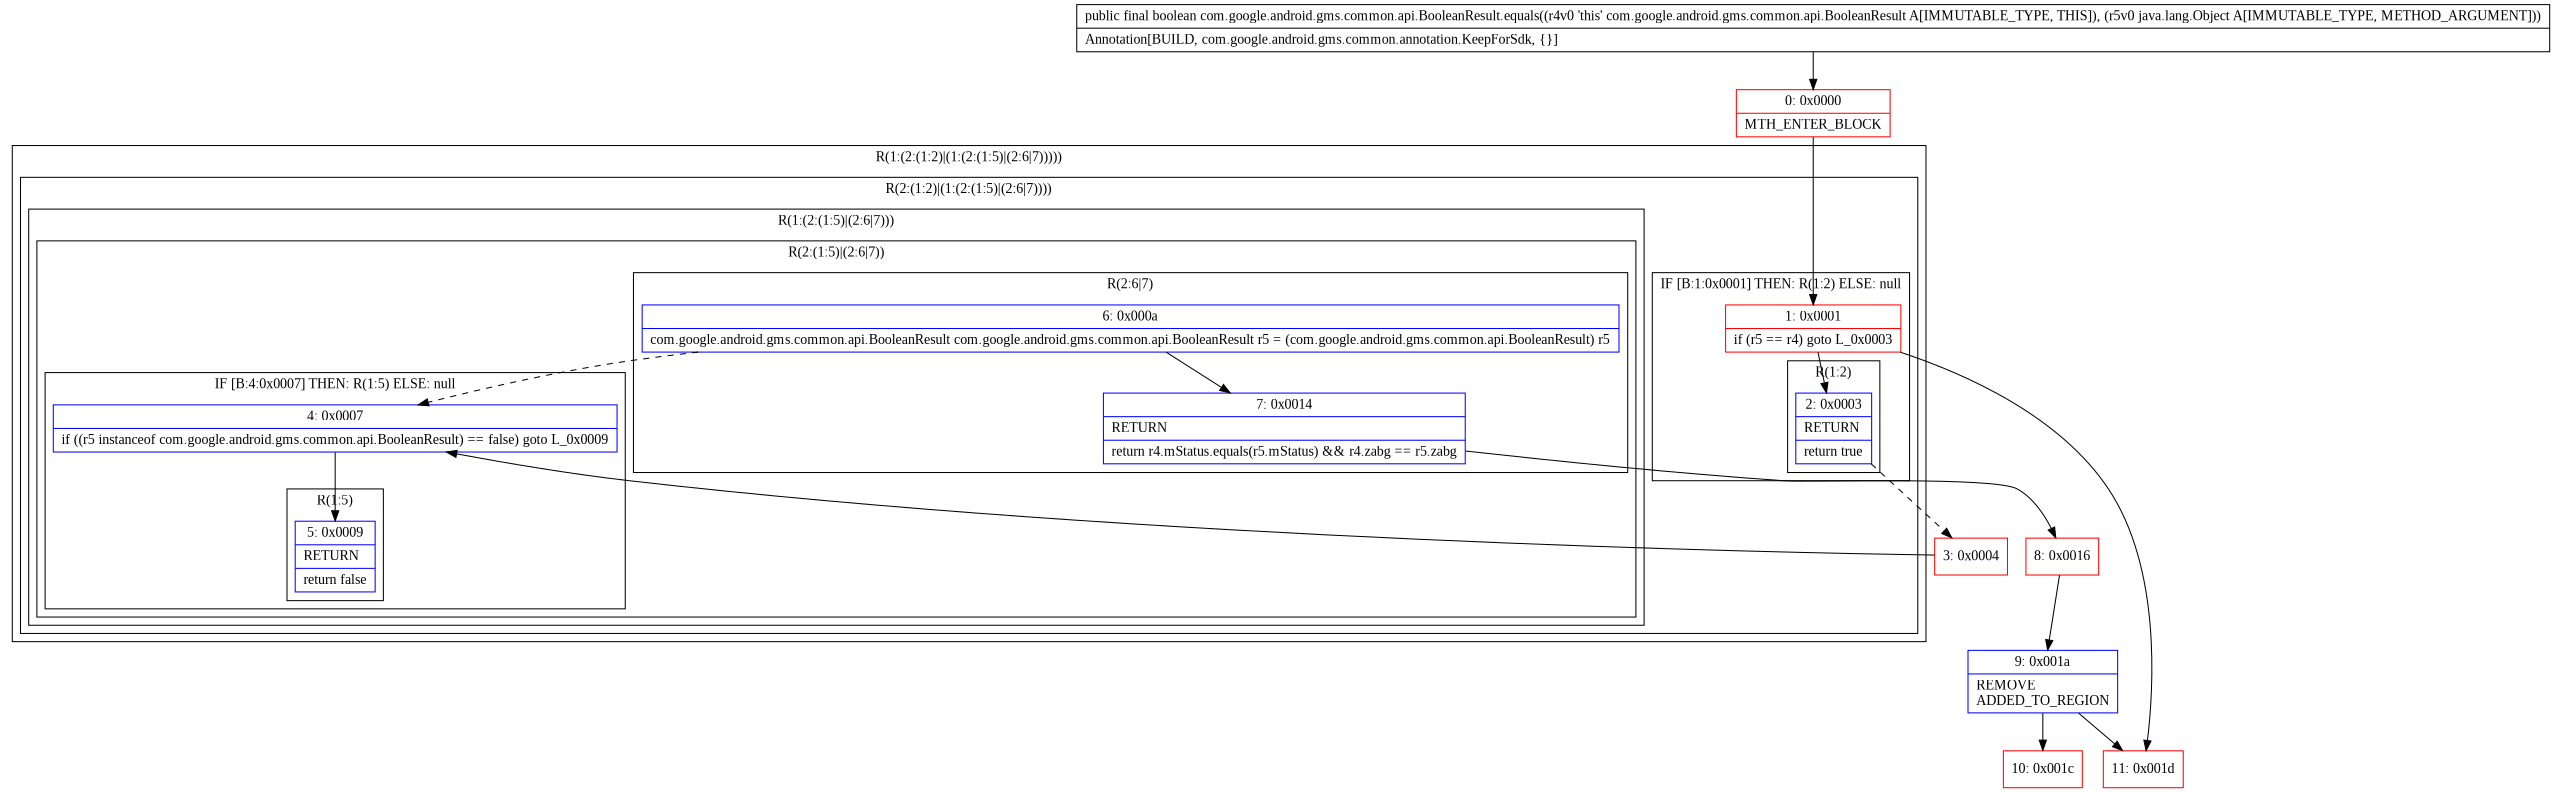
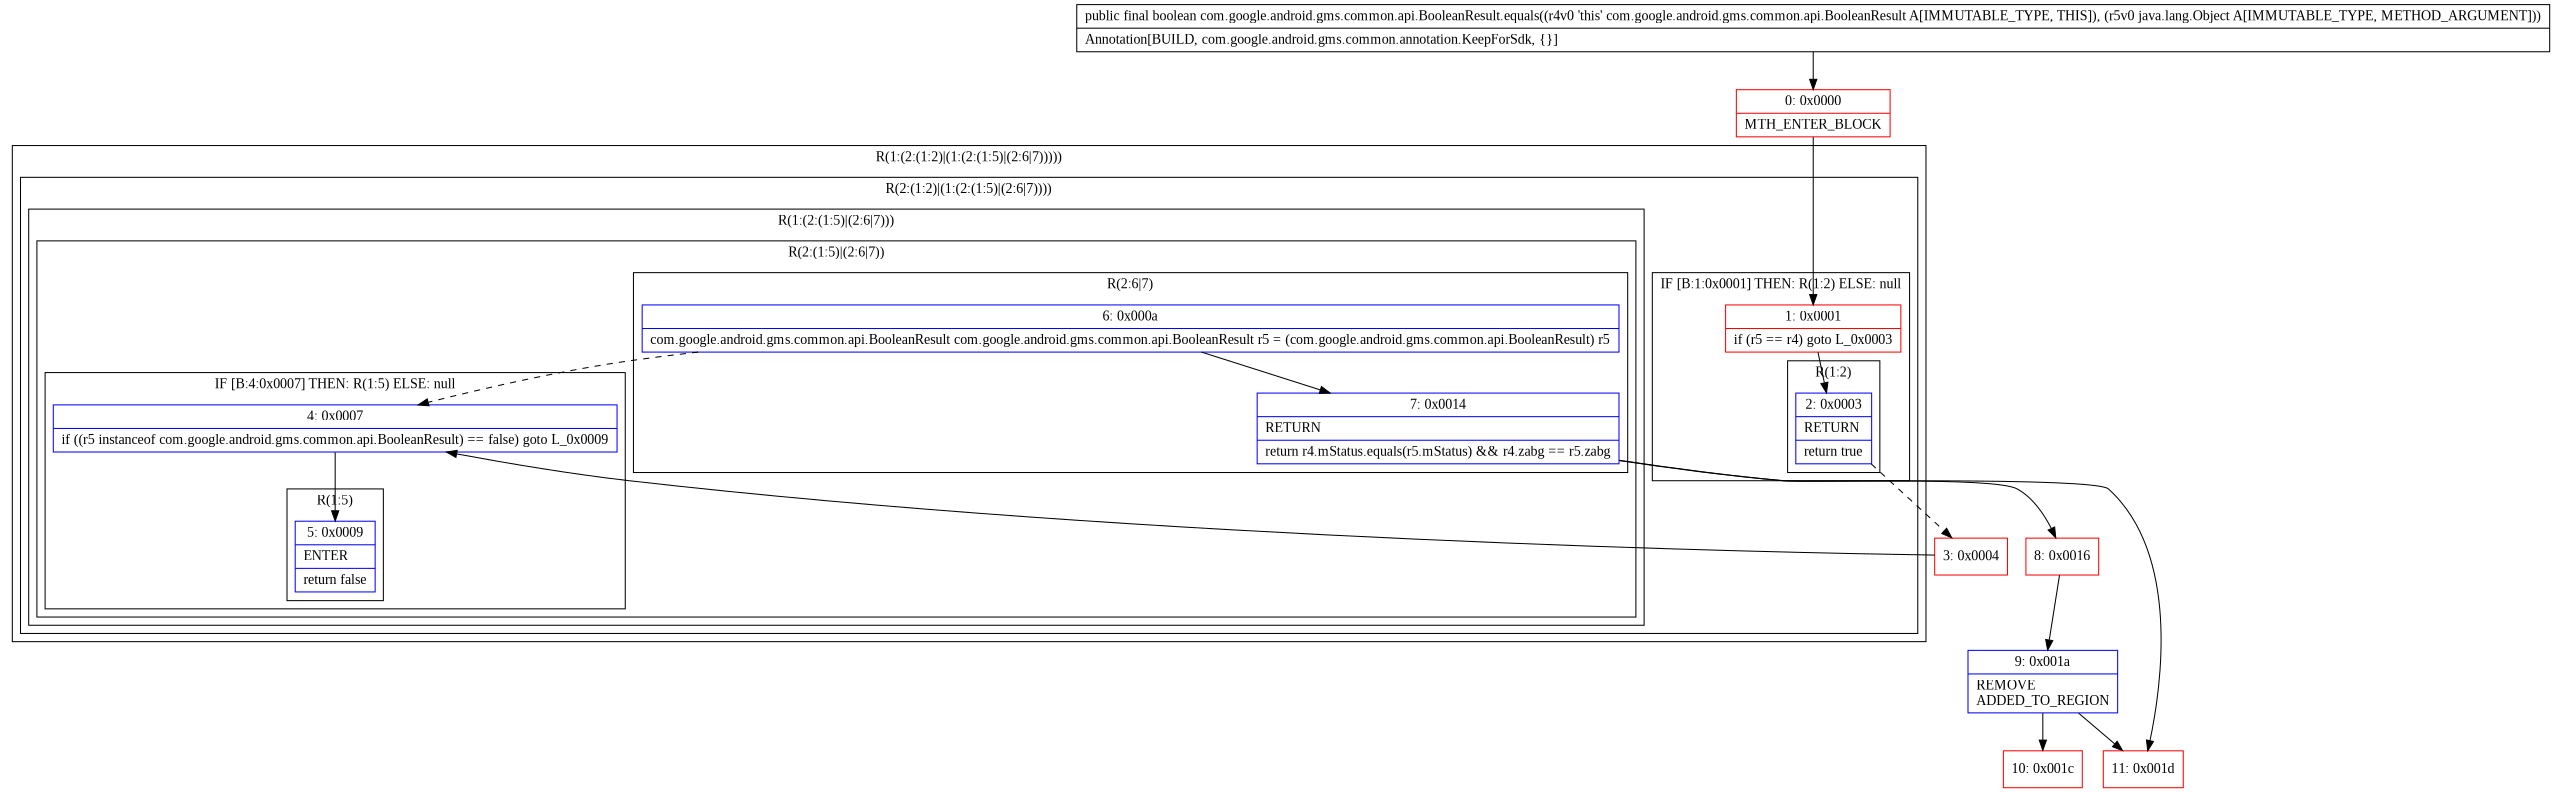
(2110, 491) -> (2015, 482)
(332, 556) -> (326, 556)
